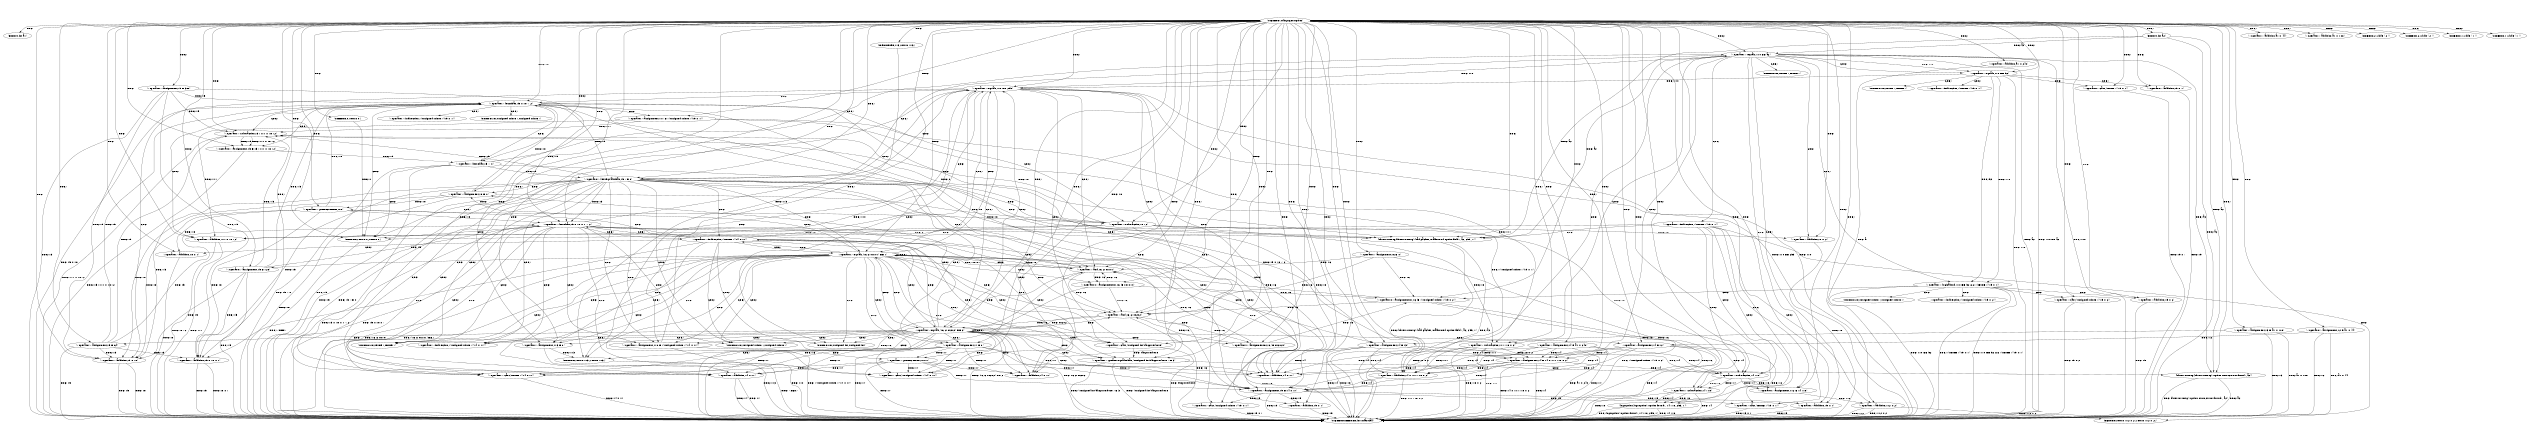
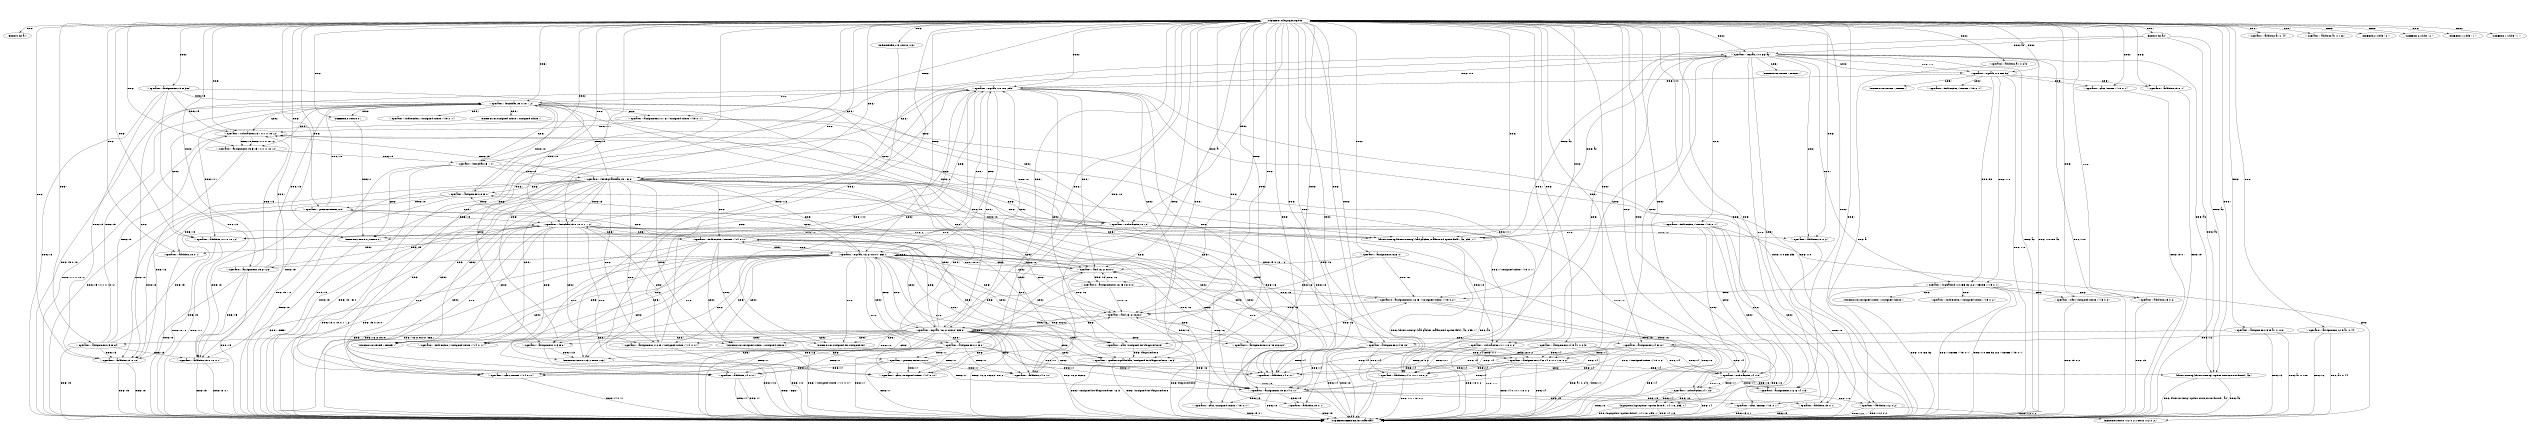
(544, 64) -> (544, 64)
(372, 121) -> (416, 106)
(1215, 149) -> (1215, 149)
none -> (578, 292)
(1345, 386) -> (1313, 353)
